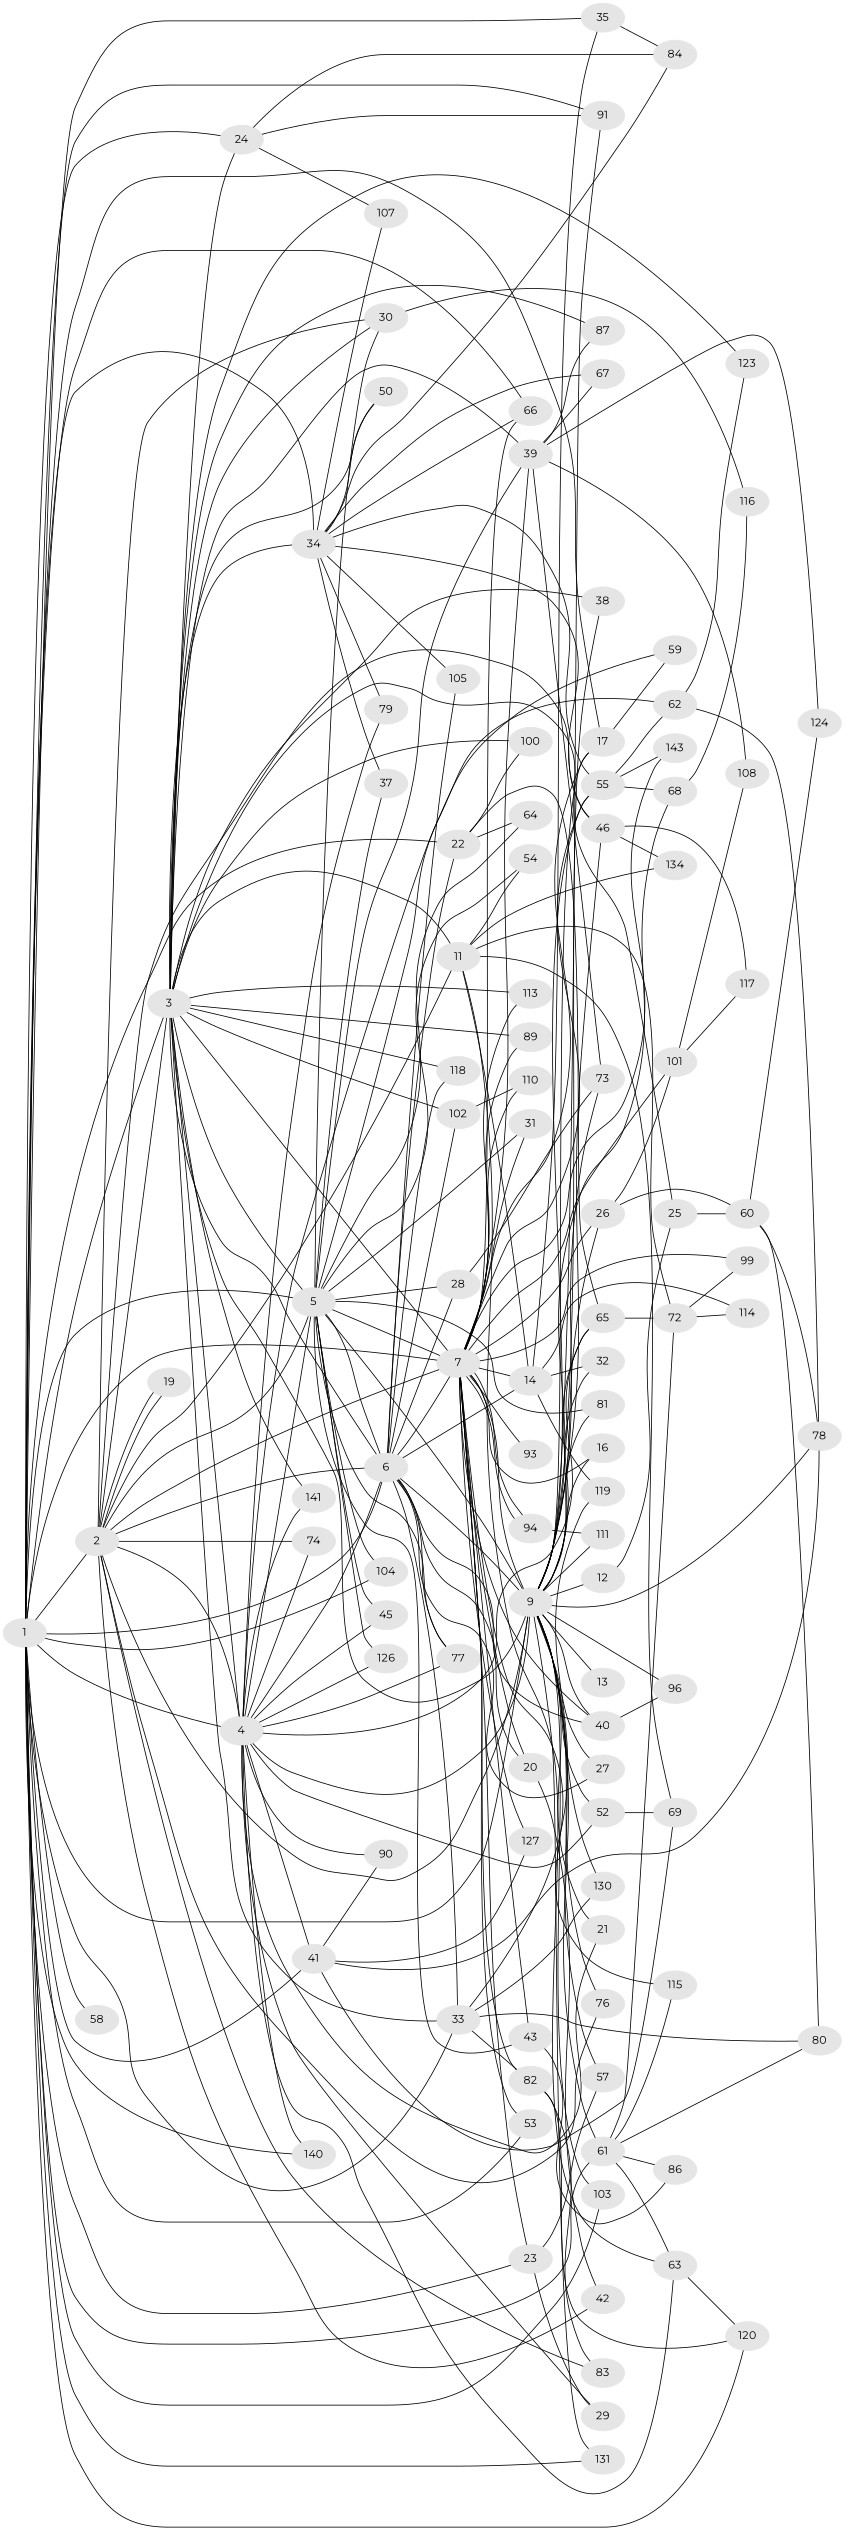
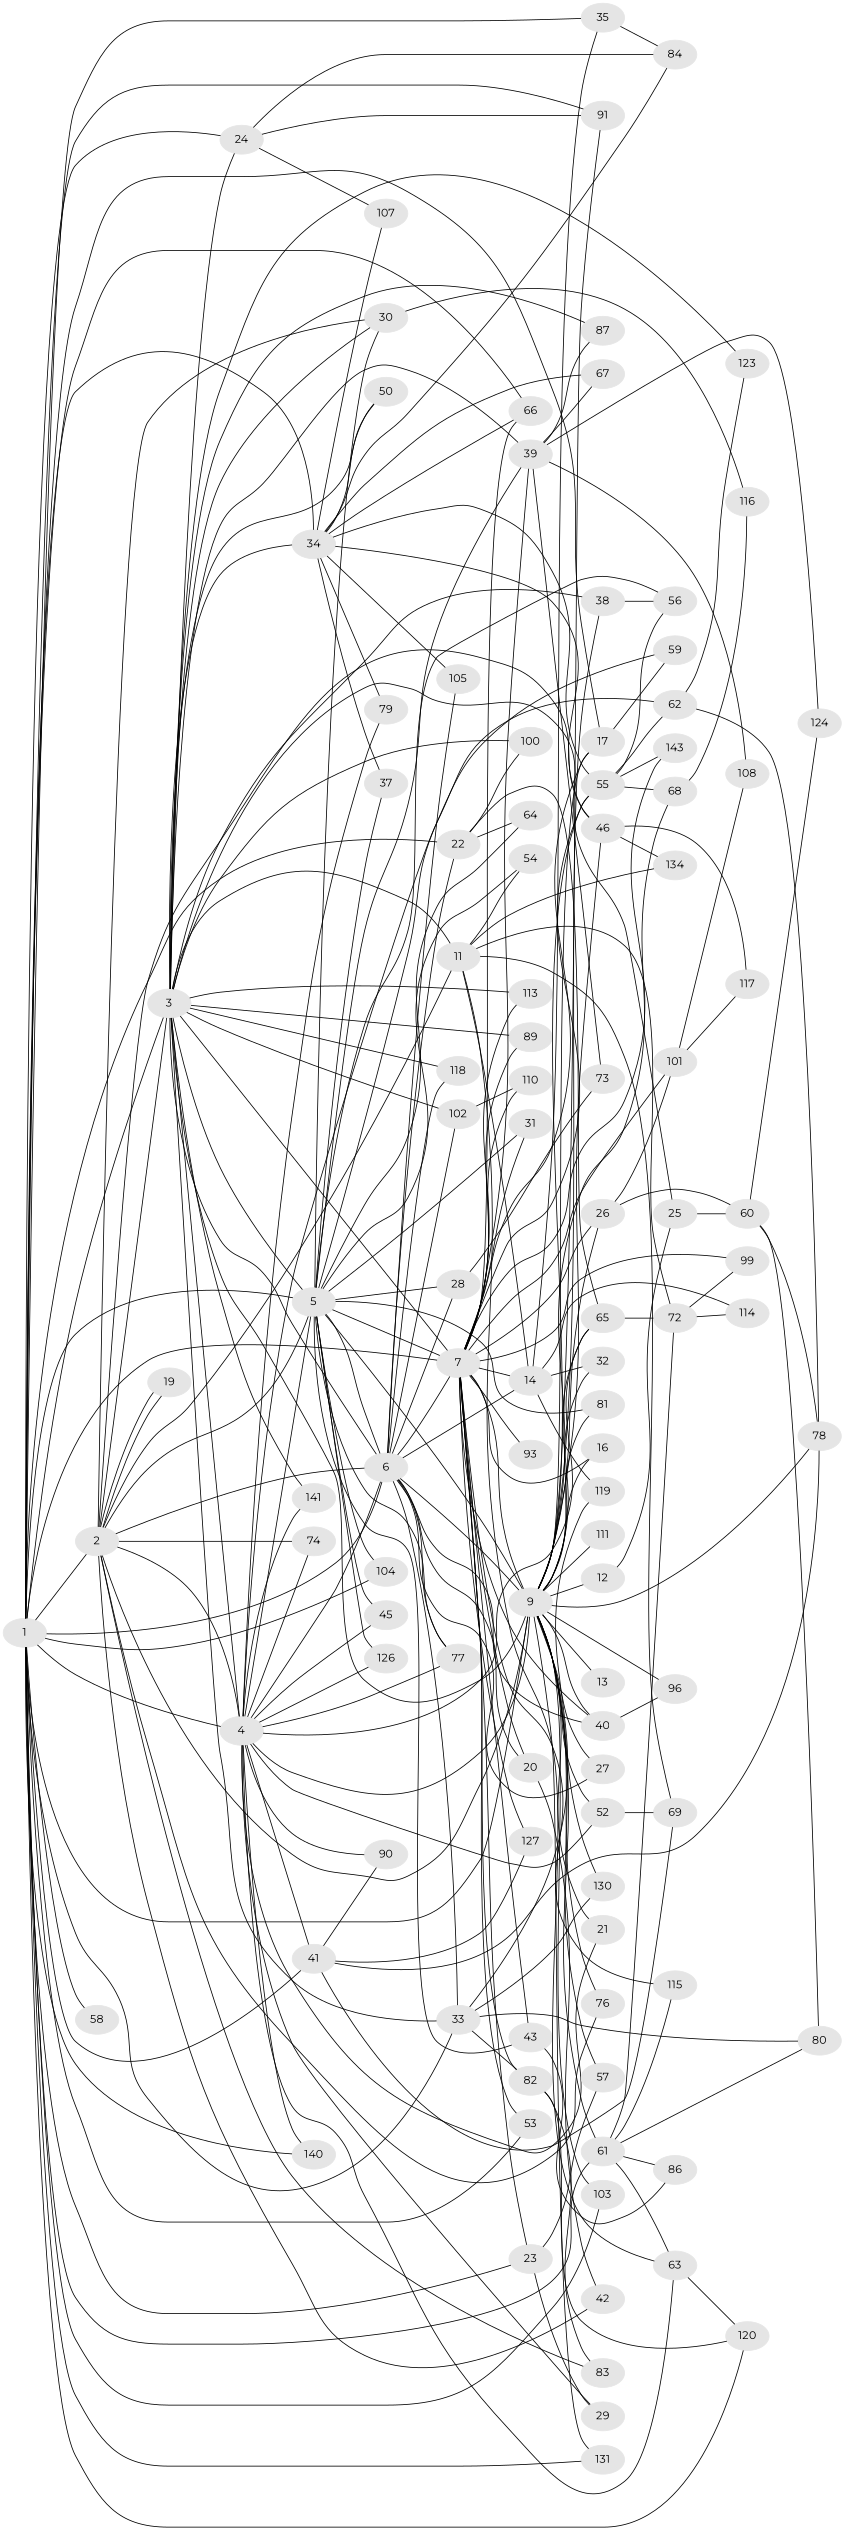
none -> (675, 601)
(571, 1342) -> none
(277, 1435) -> none
(531, 1528) -> none
